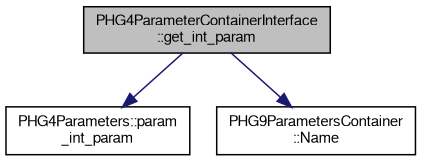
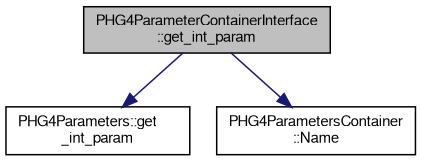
(98, 131) -> (98, 131)
(316, 131) -> (316, 131)
